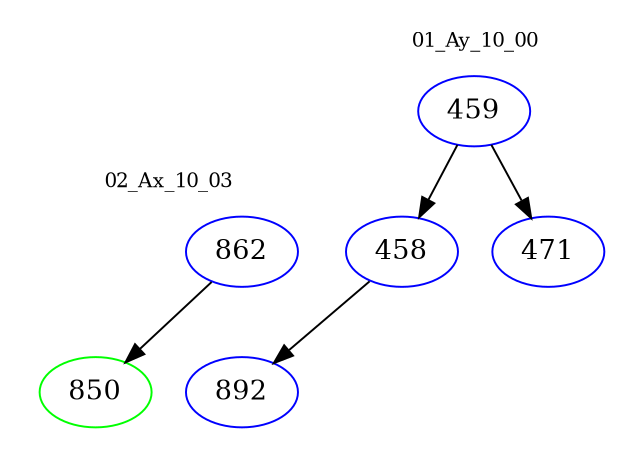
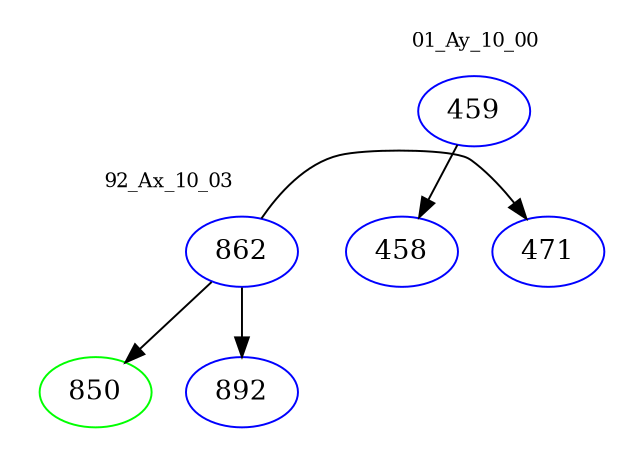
(507, 173) -> (385, 151)
(169, 182) -> (169, 182)
(329, 316) -> (242, 312)
